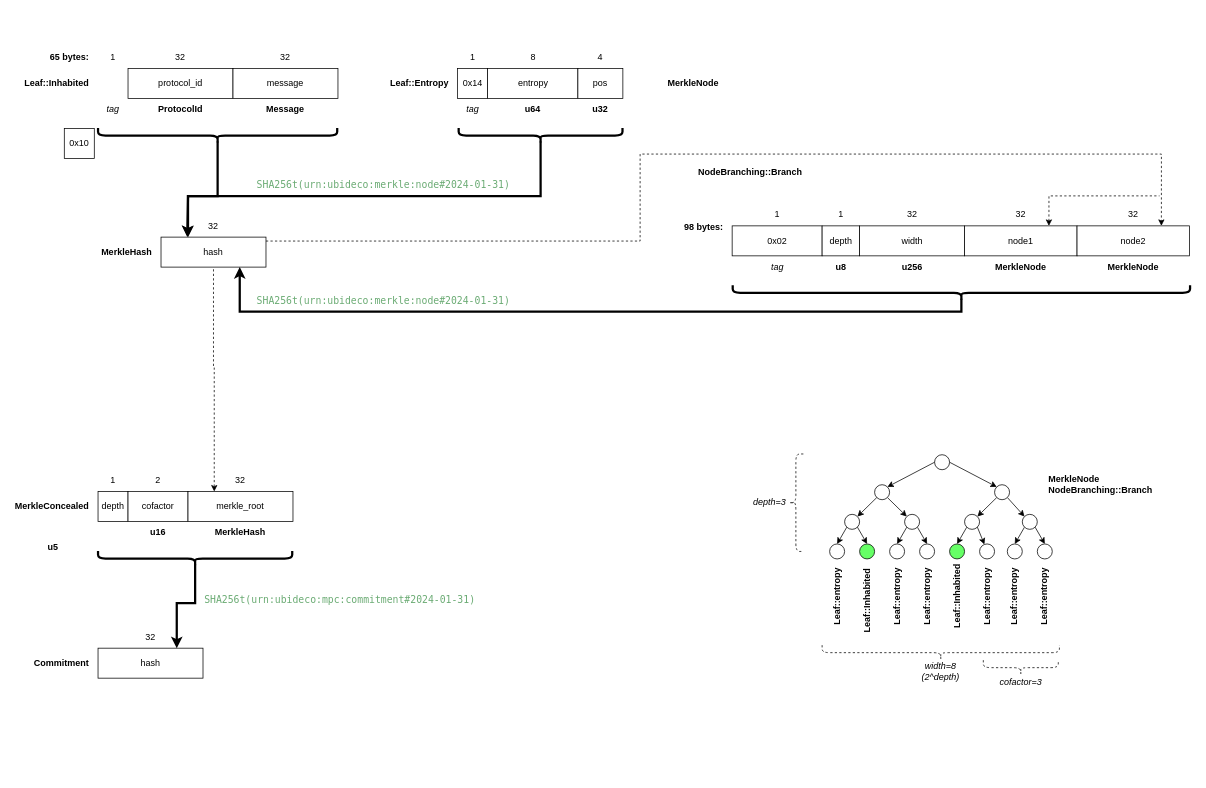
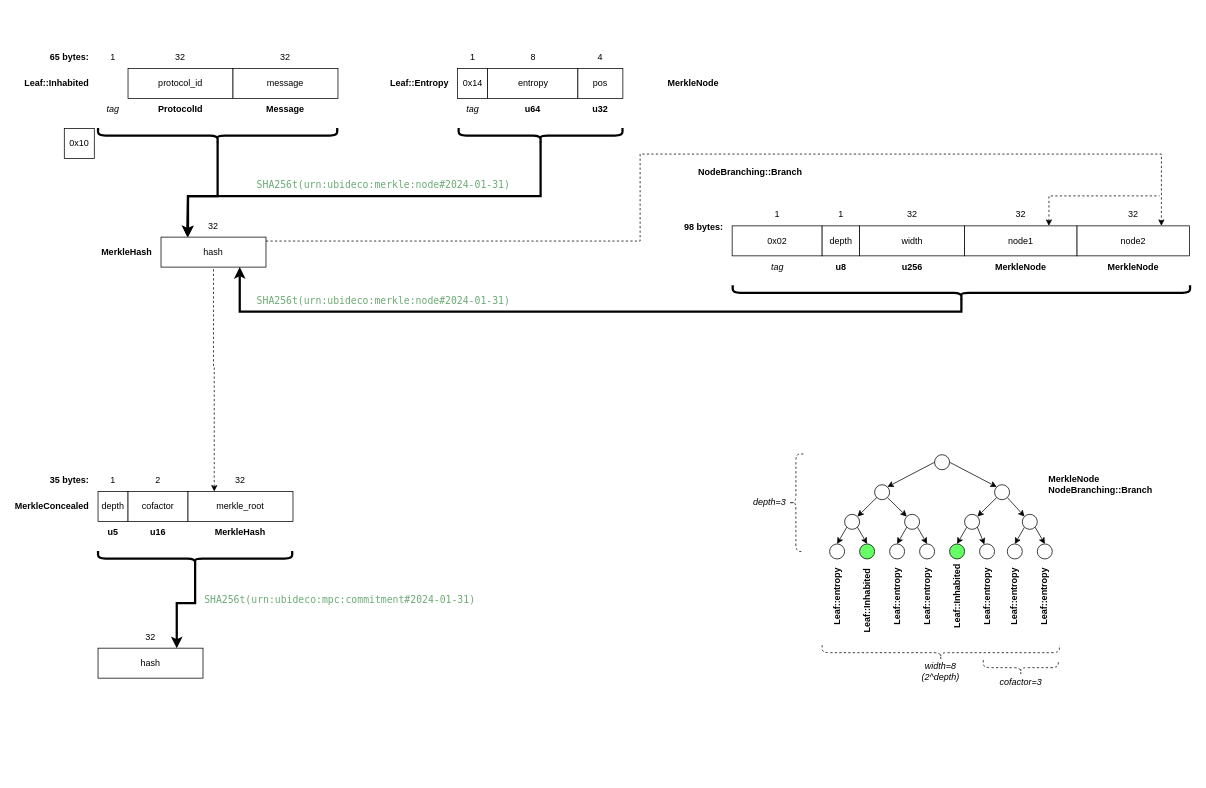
none -> (60, 480)
(53, 548) -> (113, 533)
(57, 663) -> none
